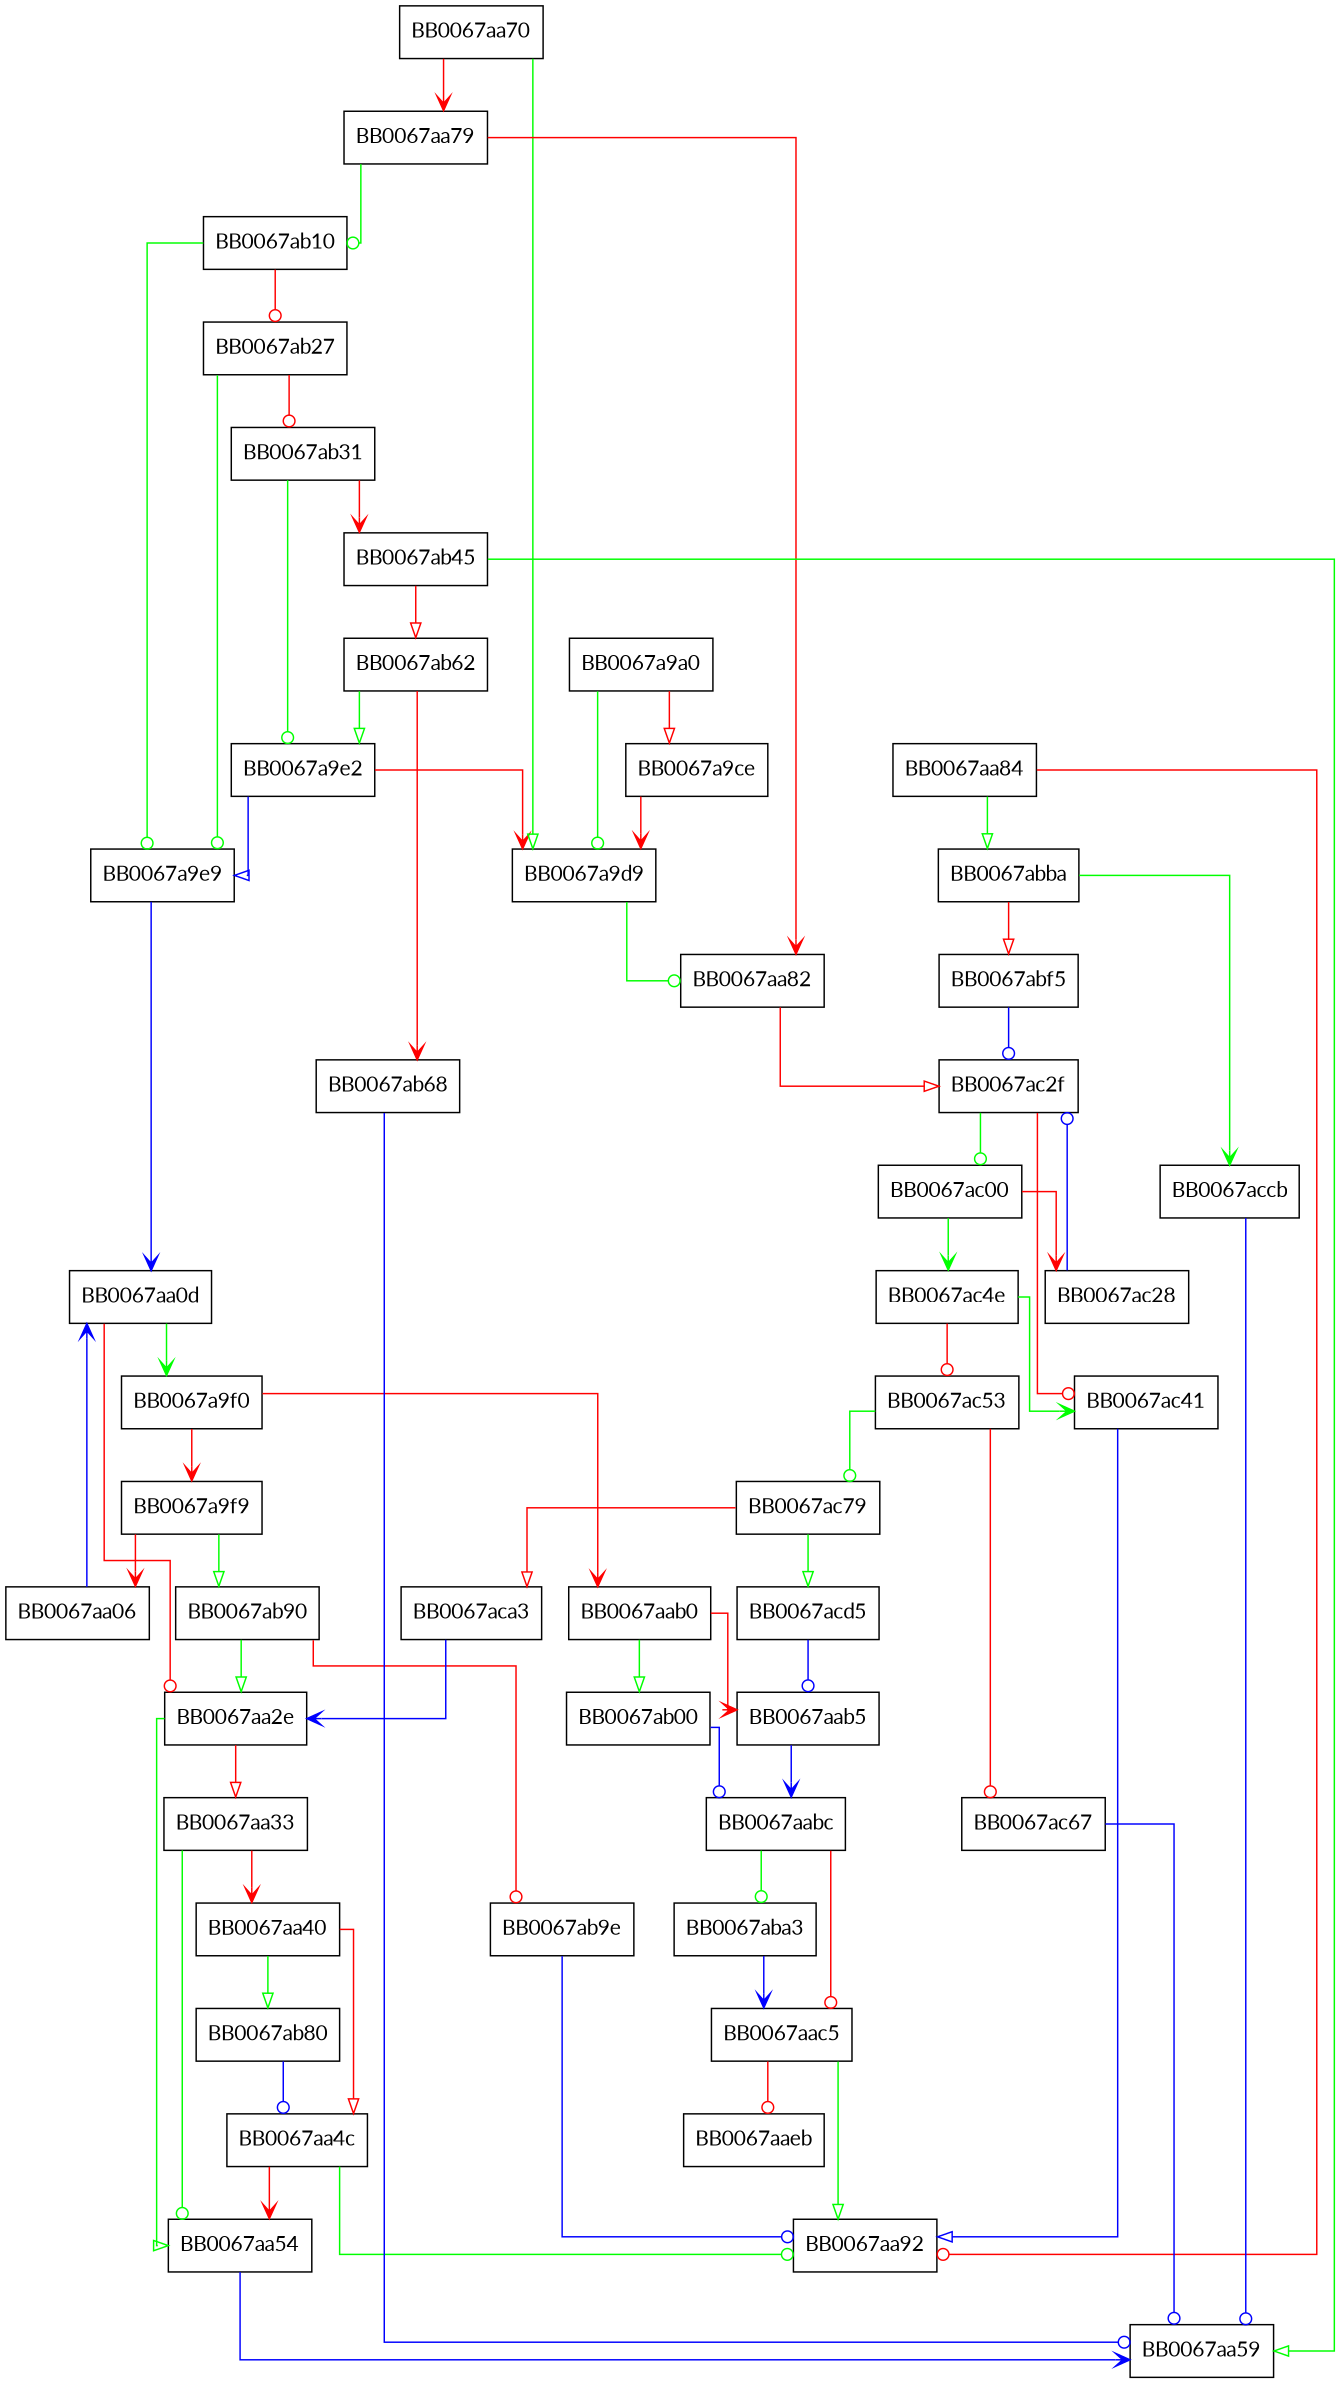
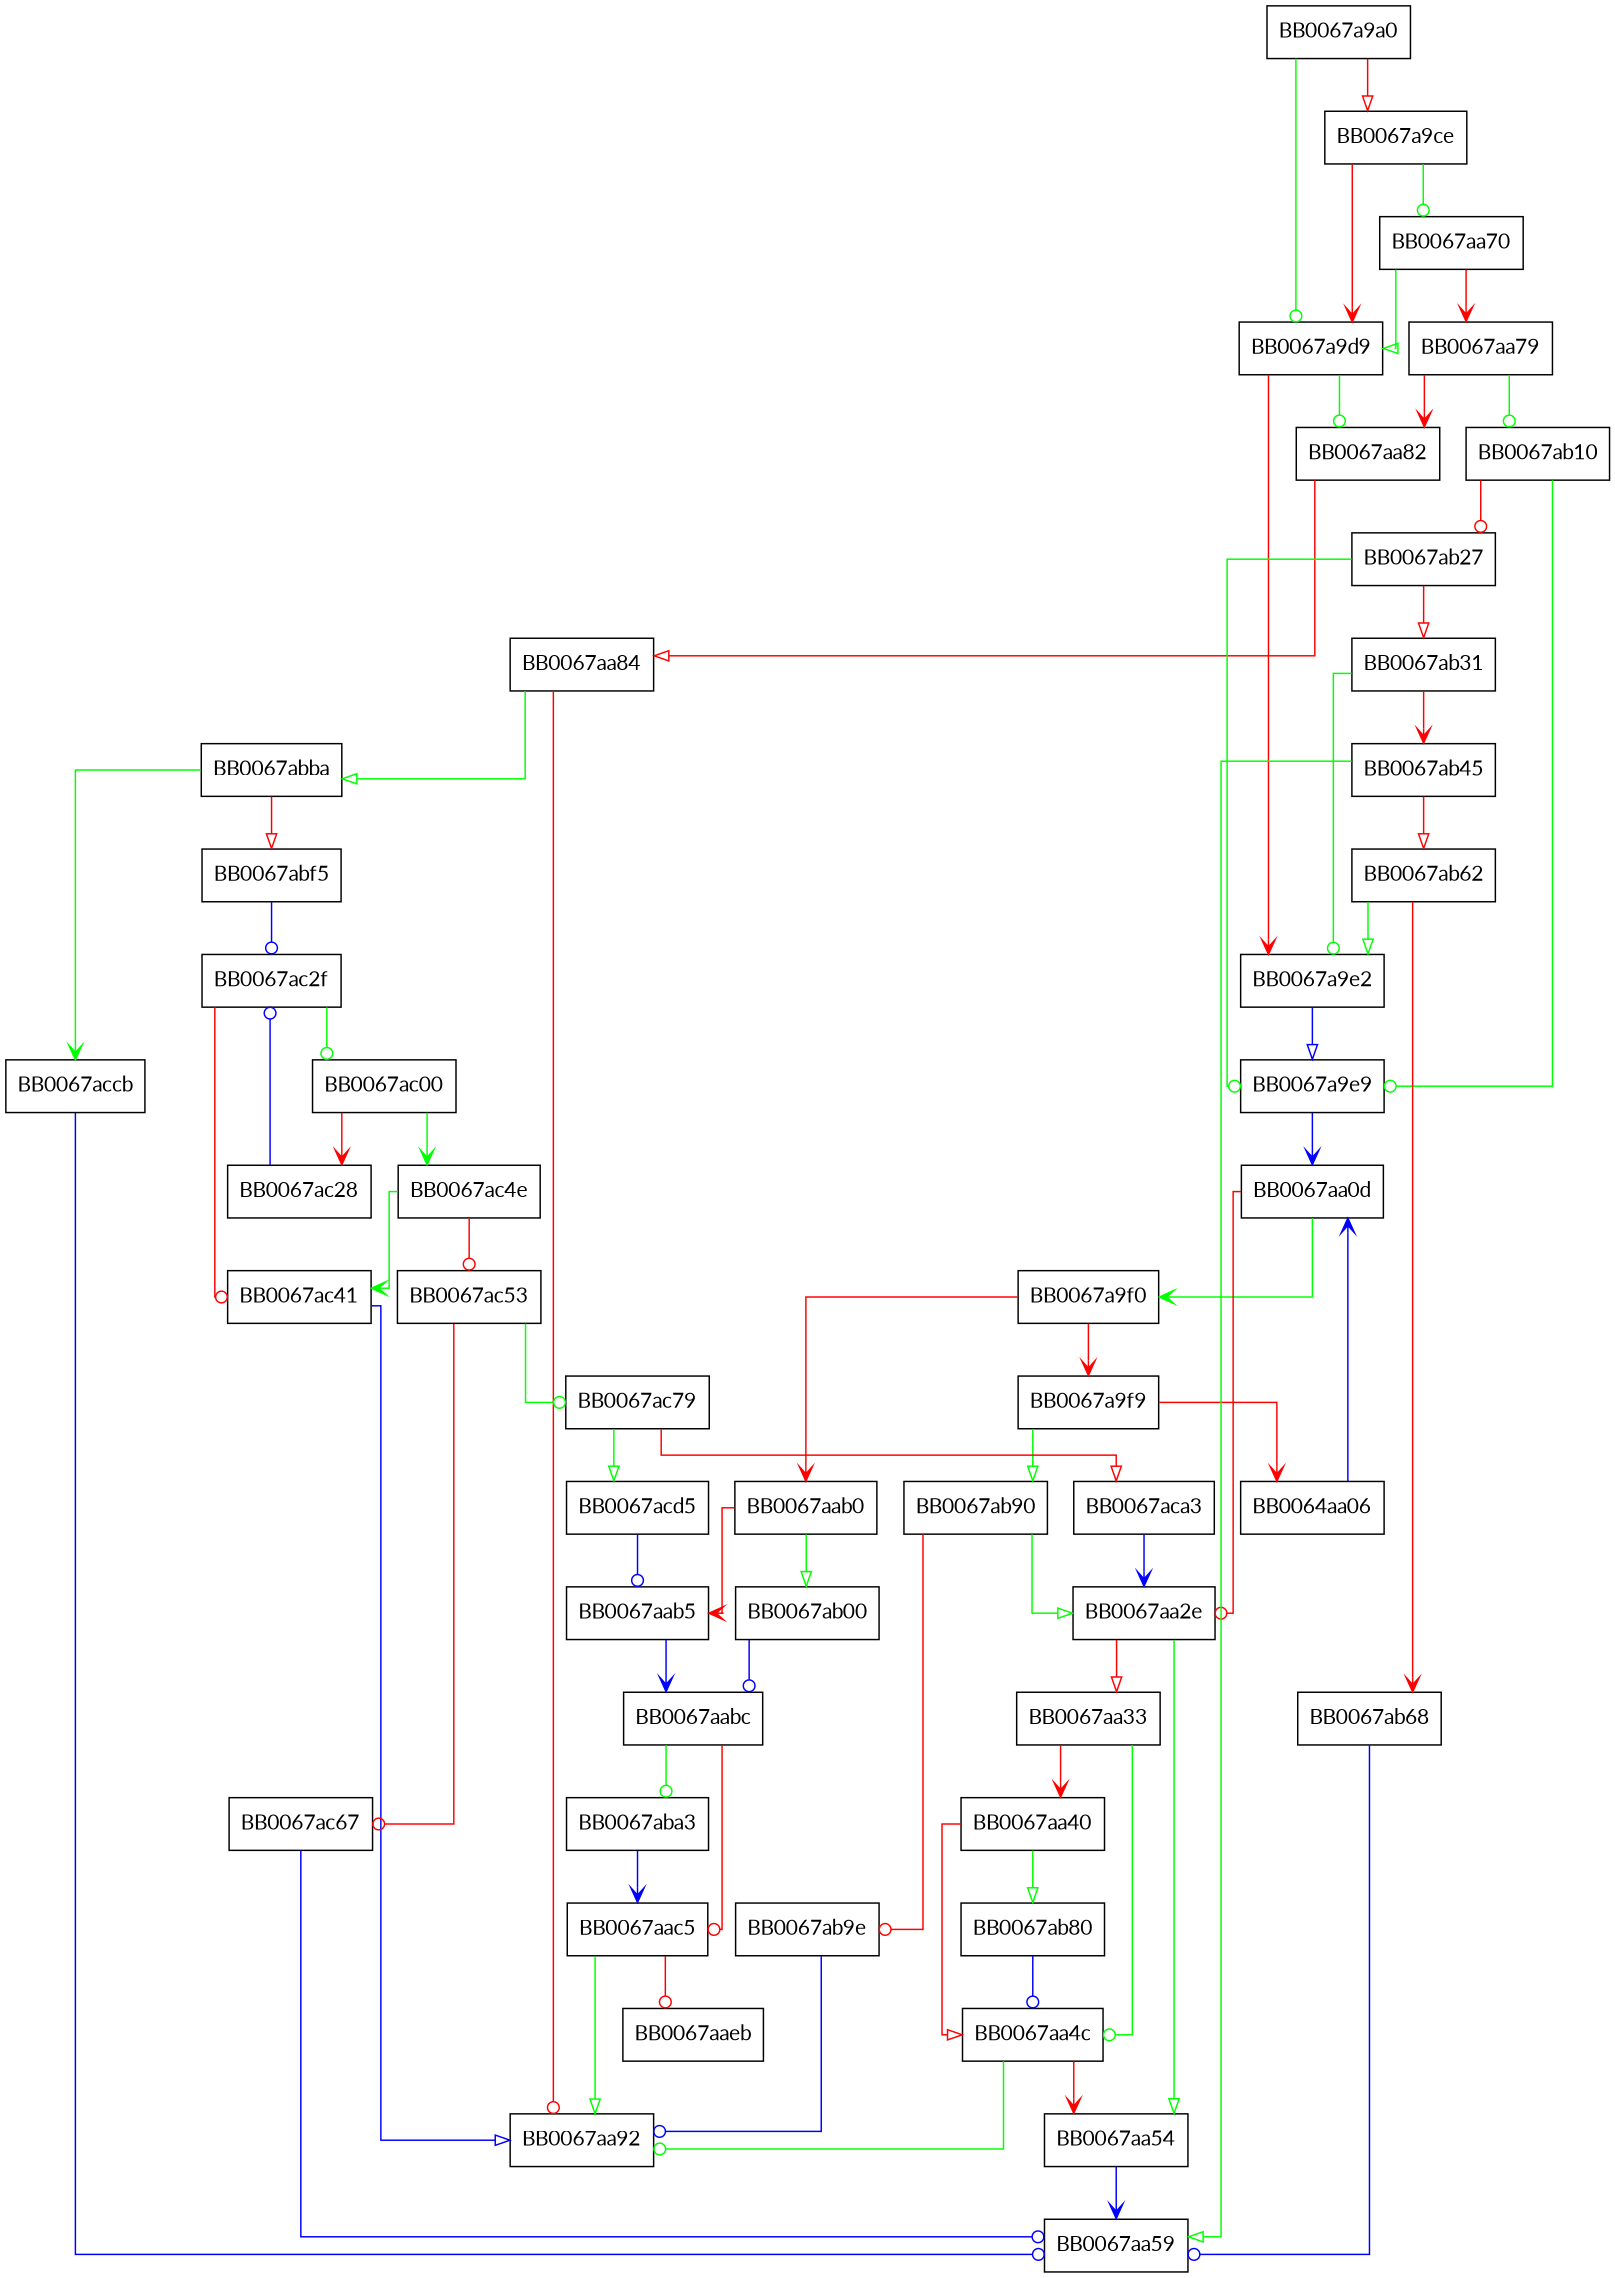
none -> (1423, 184)
(289, 395) -> (1424, 604)
(481, 770) -> (1268, 643)
(813, 1086) -> (1080, 656)
(78, 1613) -> (1312, 1508)
(182, 2029) -> (1132, 1898)
